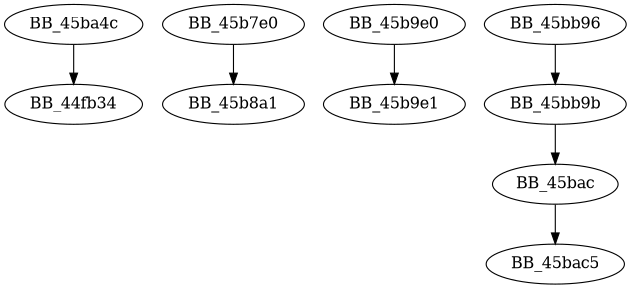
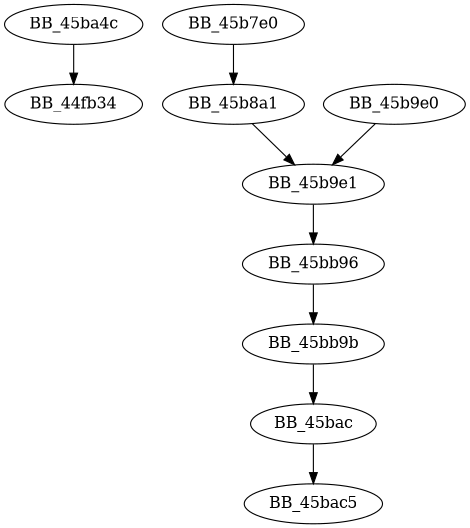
none -> (269, 140)
none -> (313, 219)
